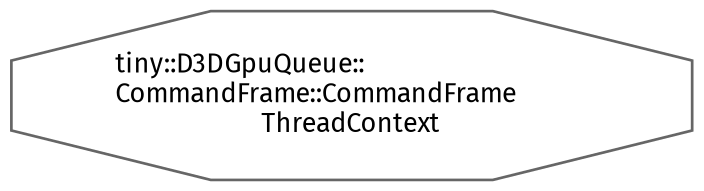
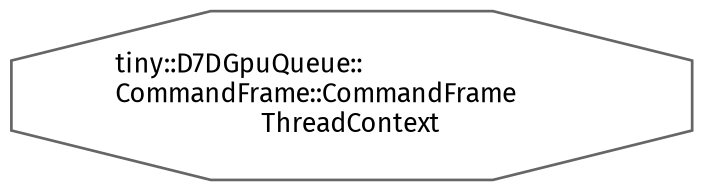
(352, 96) -> (352, 96)
